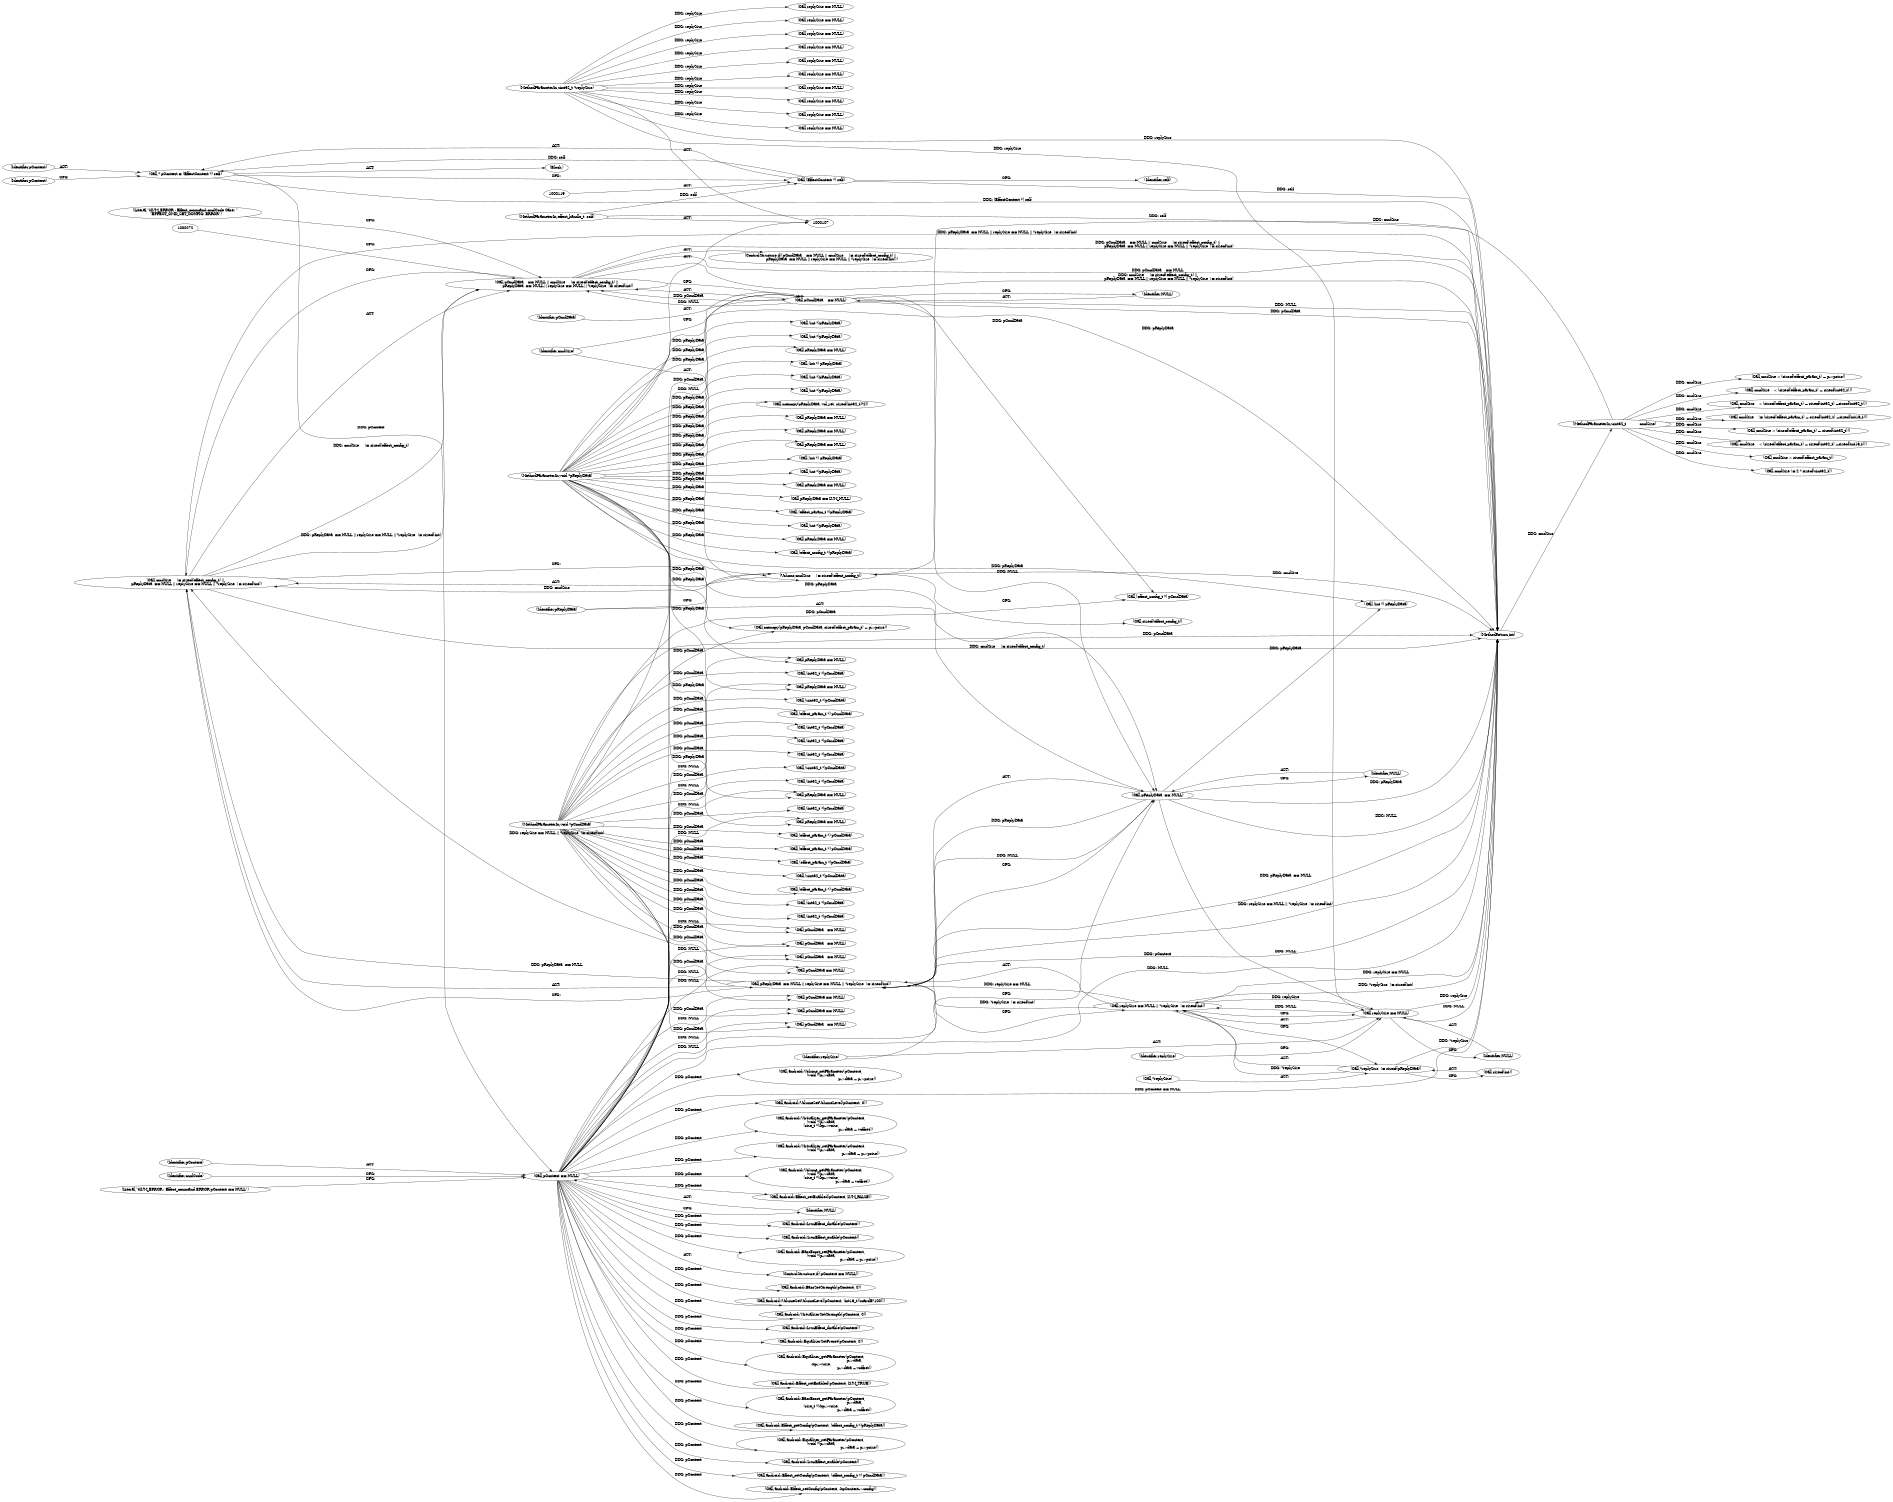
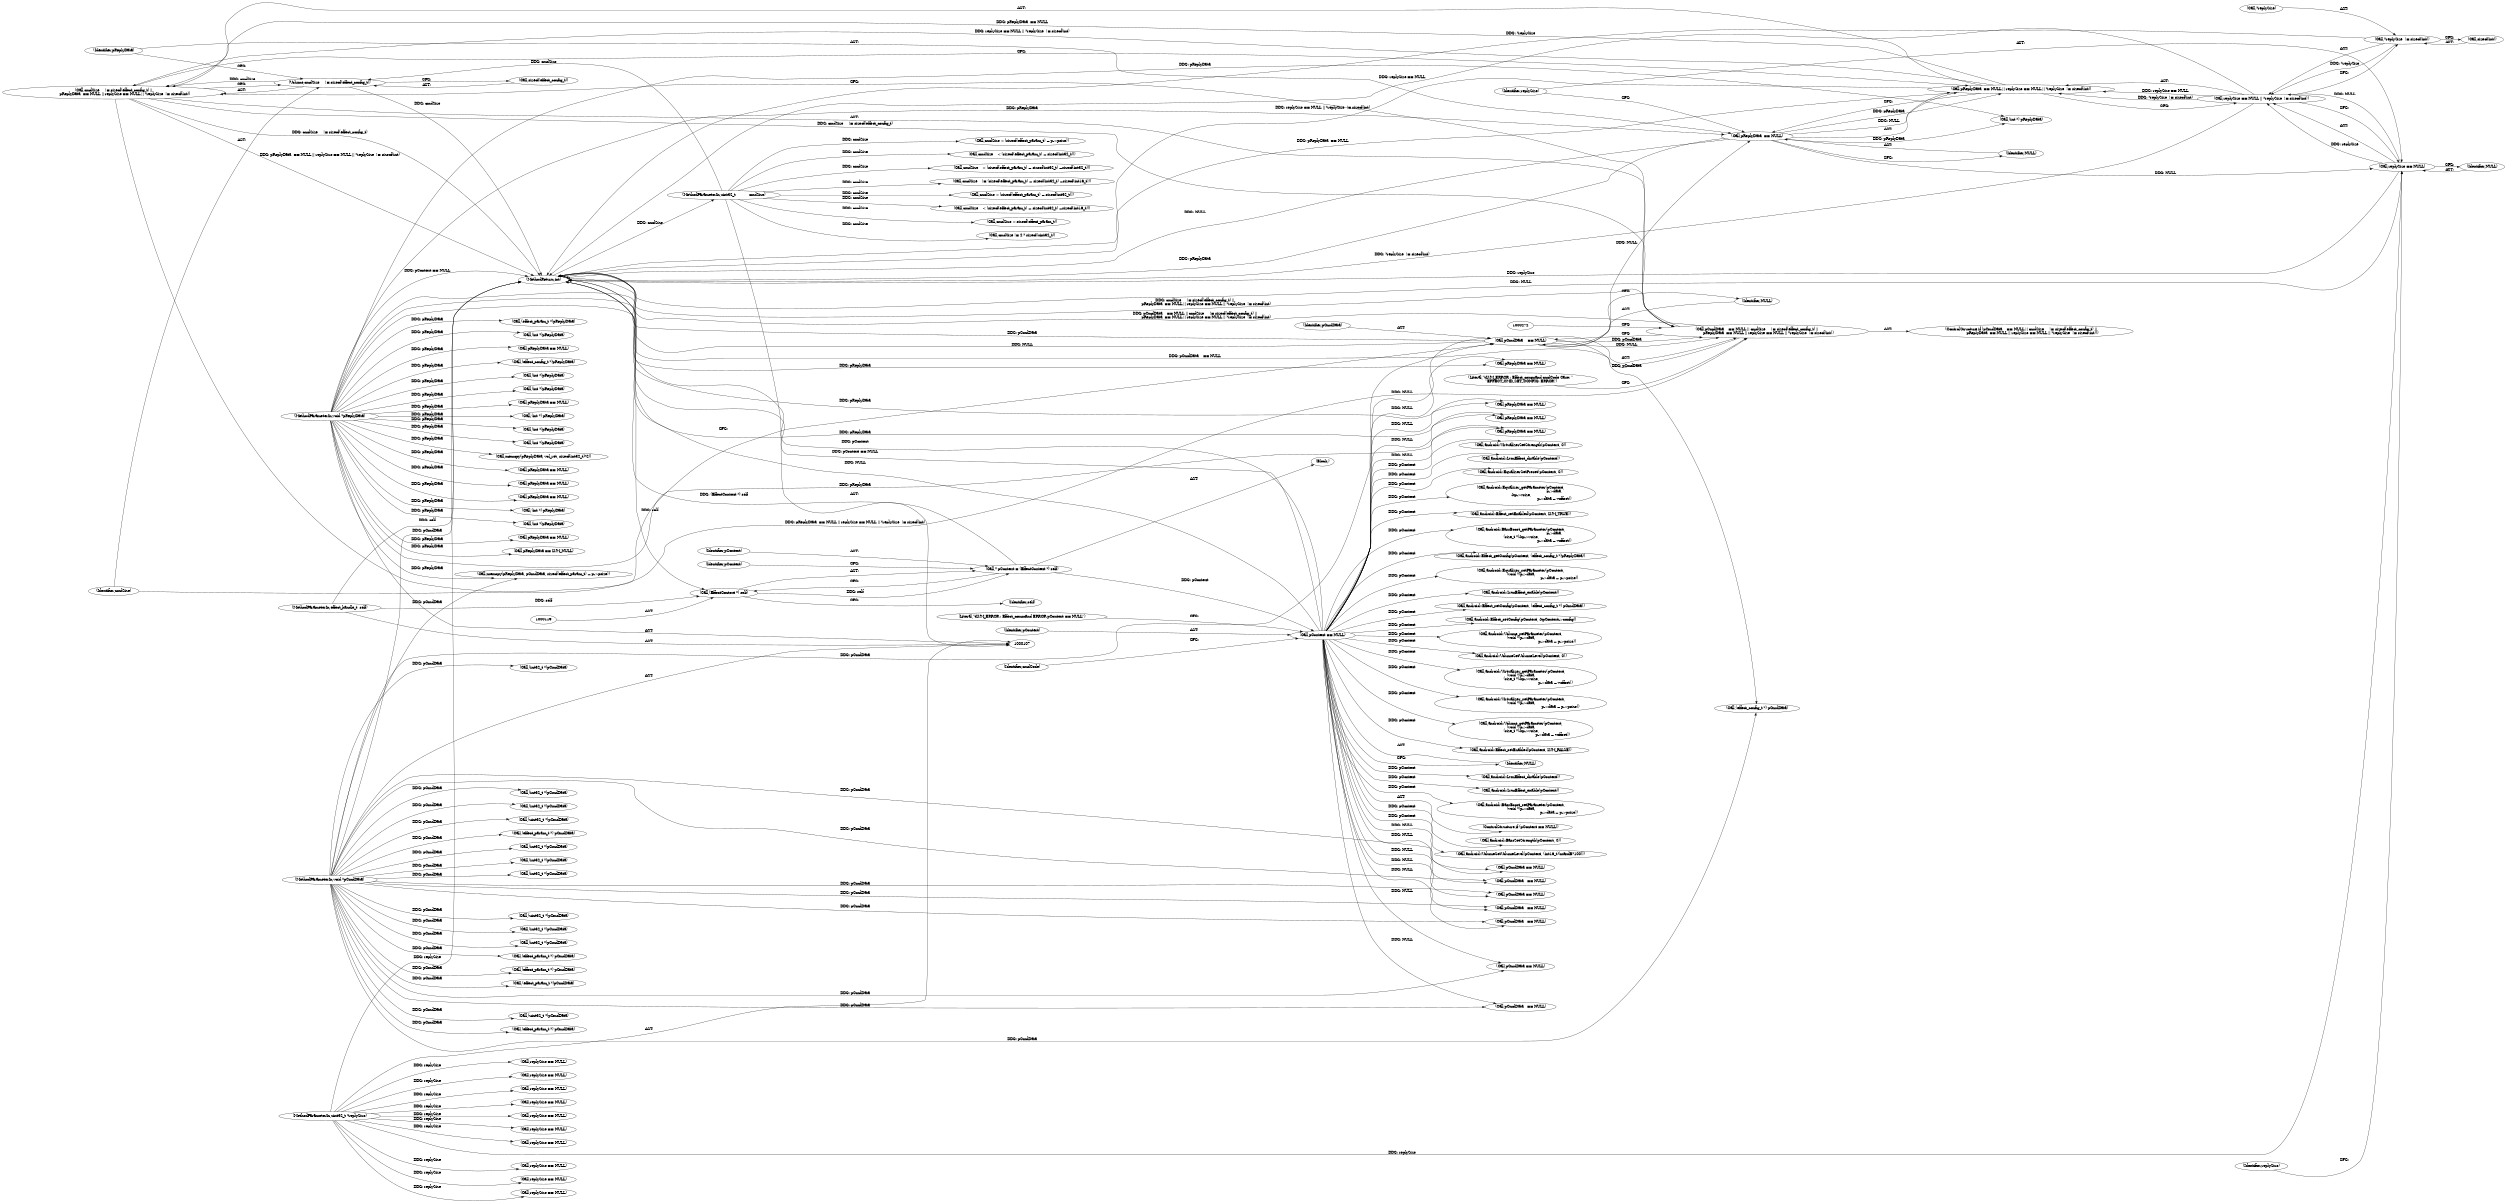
none -> (445, 87)
(1377, 195) -> (636, 429)
(1158, 329) -> (427, 271)
none -> (803, 509)
none -> (634, 684)
(1386, 1069) -> (2402, 40)
